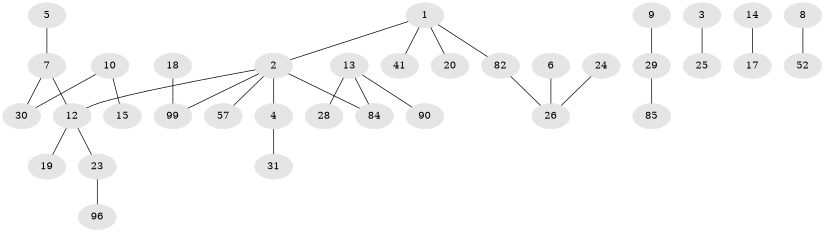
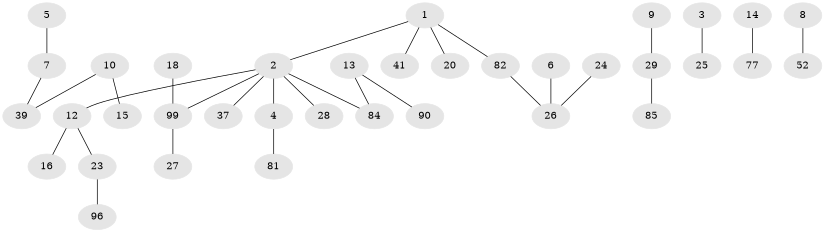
(752, 66) -> (752, 66)
(59, 90) -> none
(337, 91) -> (299, 91)
(22, 116) -> (22, 116)
(223, 116) -> (223, 116)
(47, 167) -> (47, 167)
none -> (173, 167)
(274, 167) -> (274, 167)
